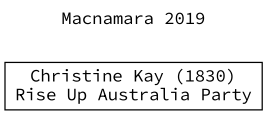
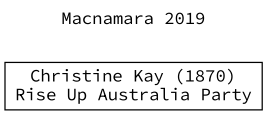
(134, 86) -> (134, 86)
